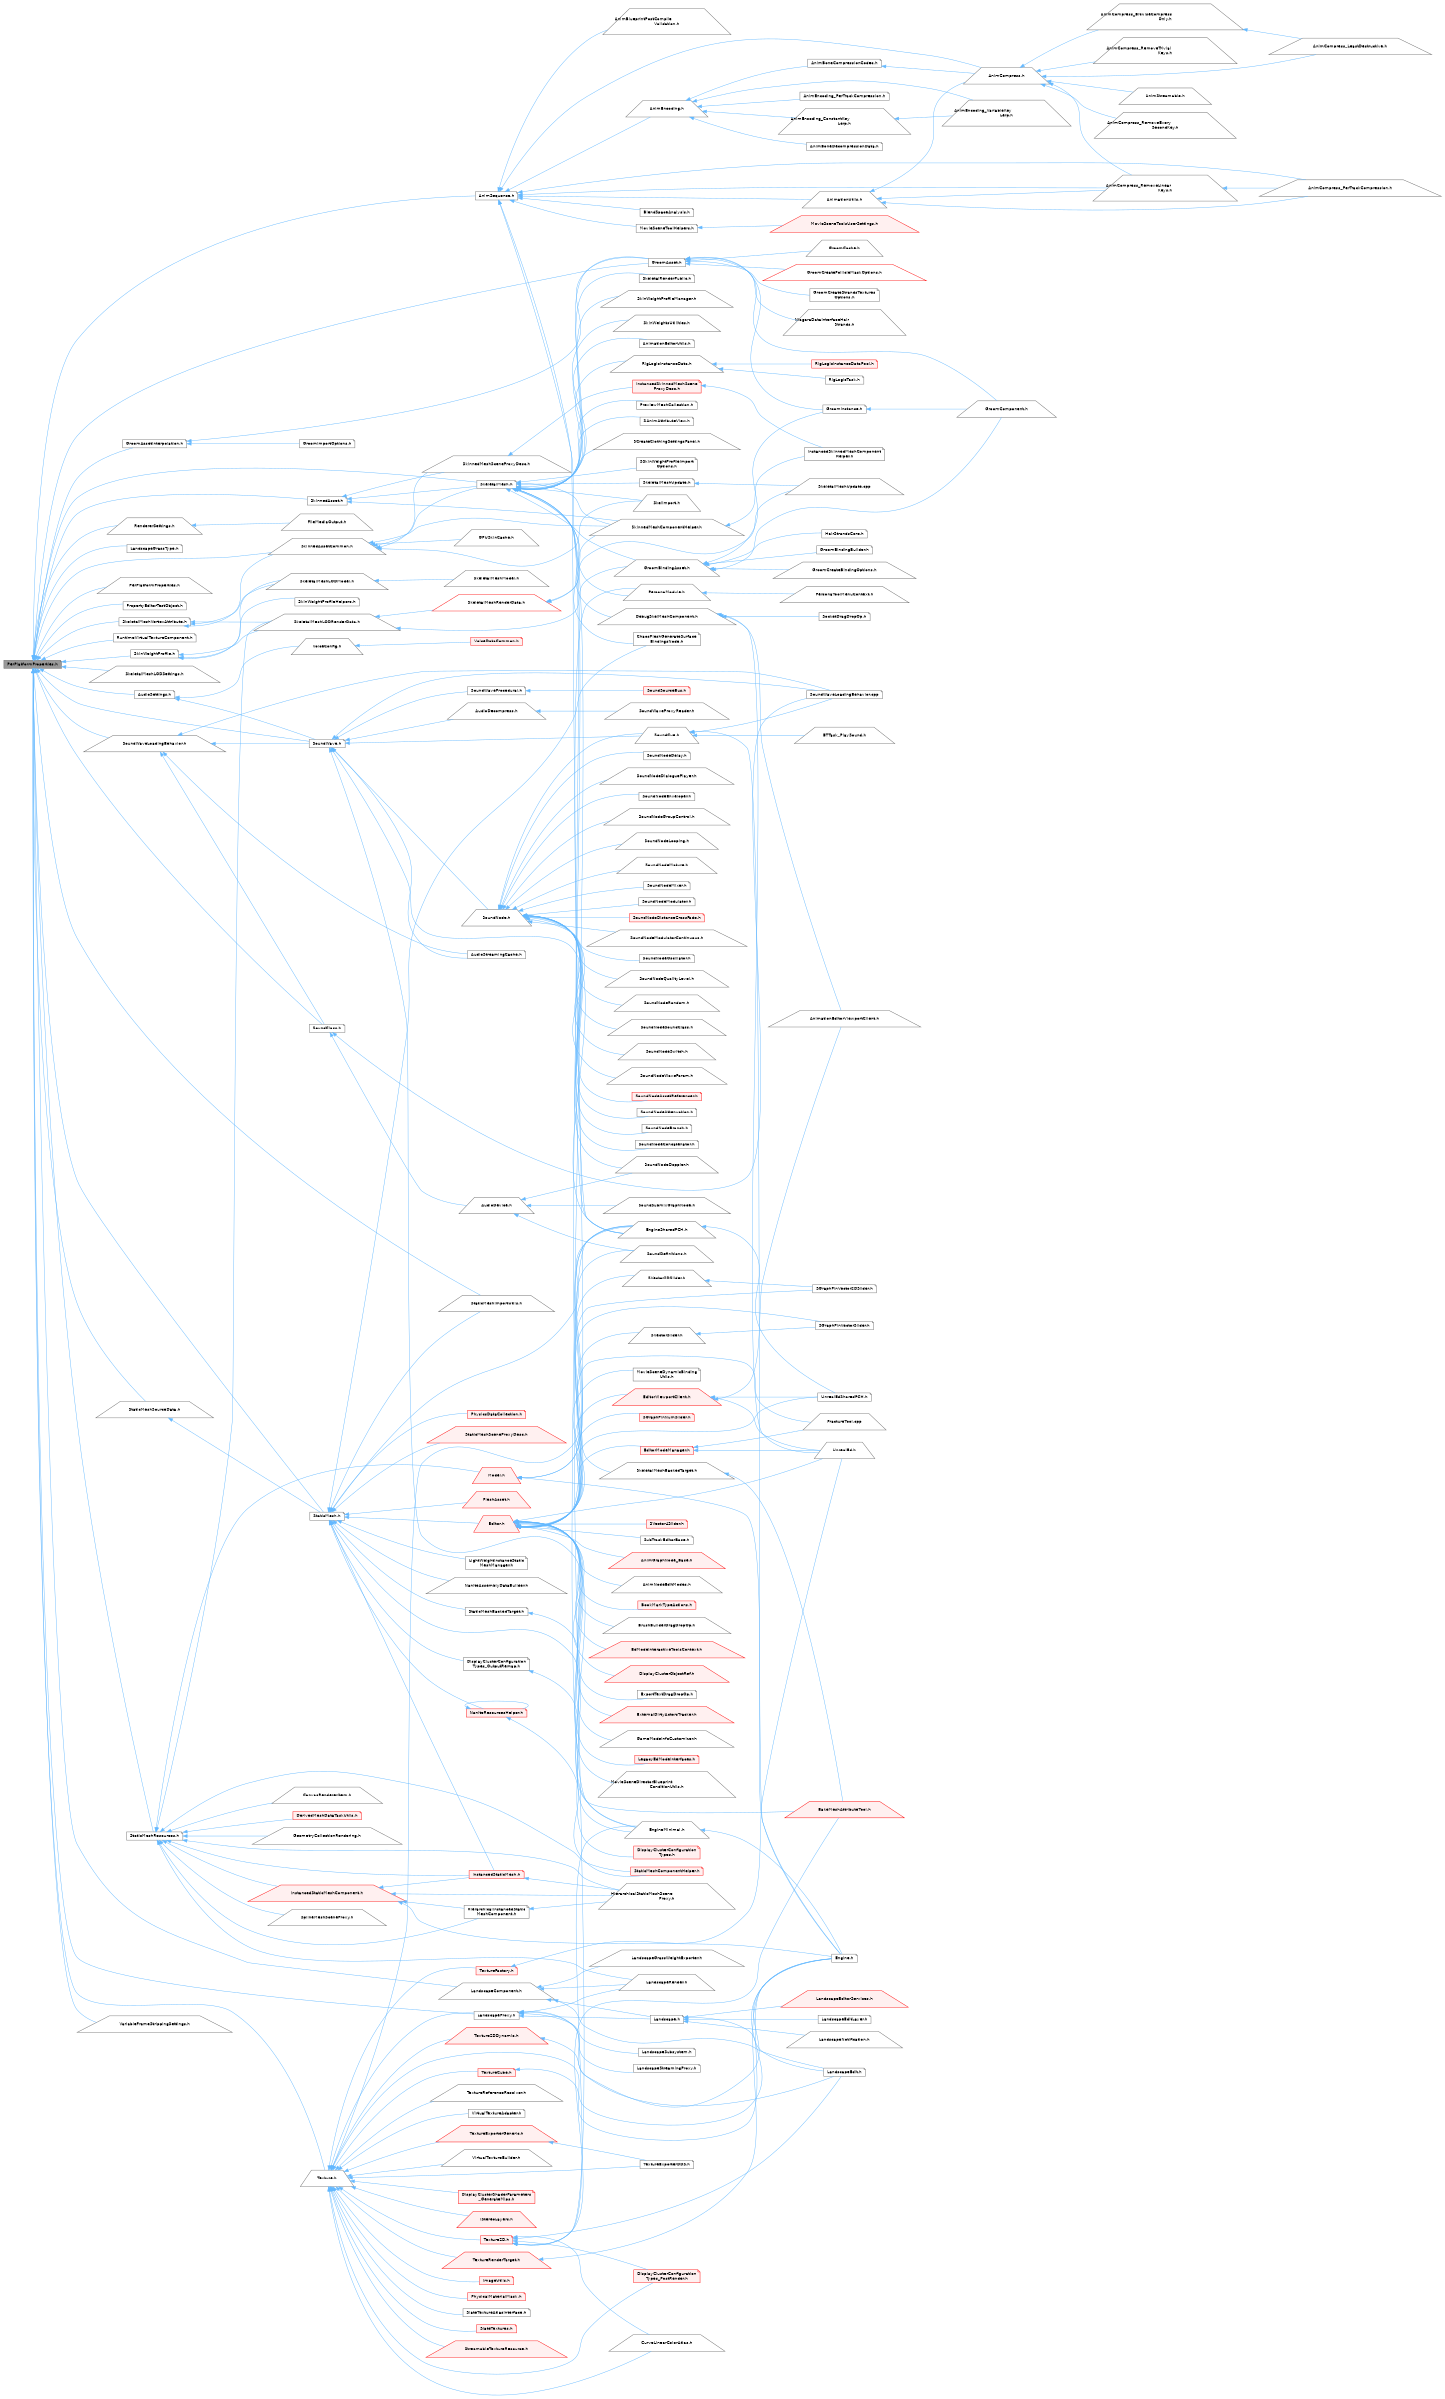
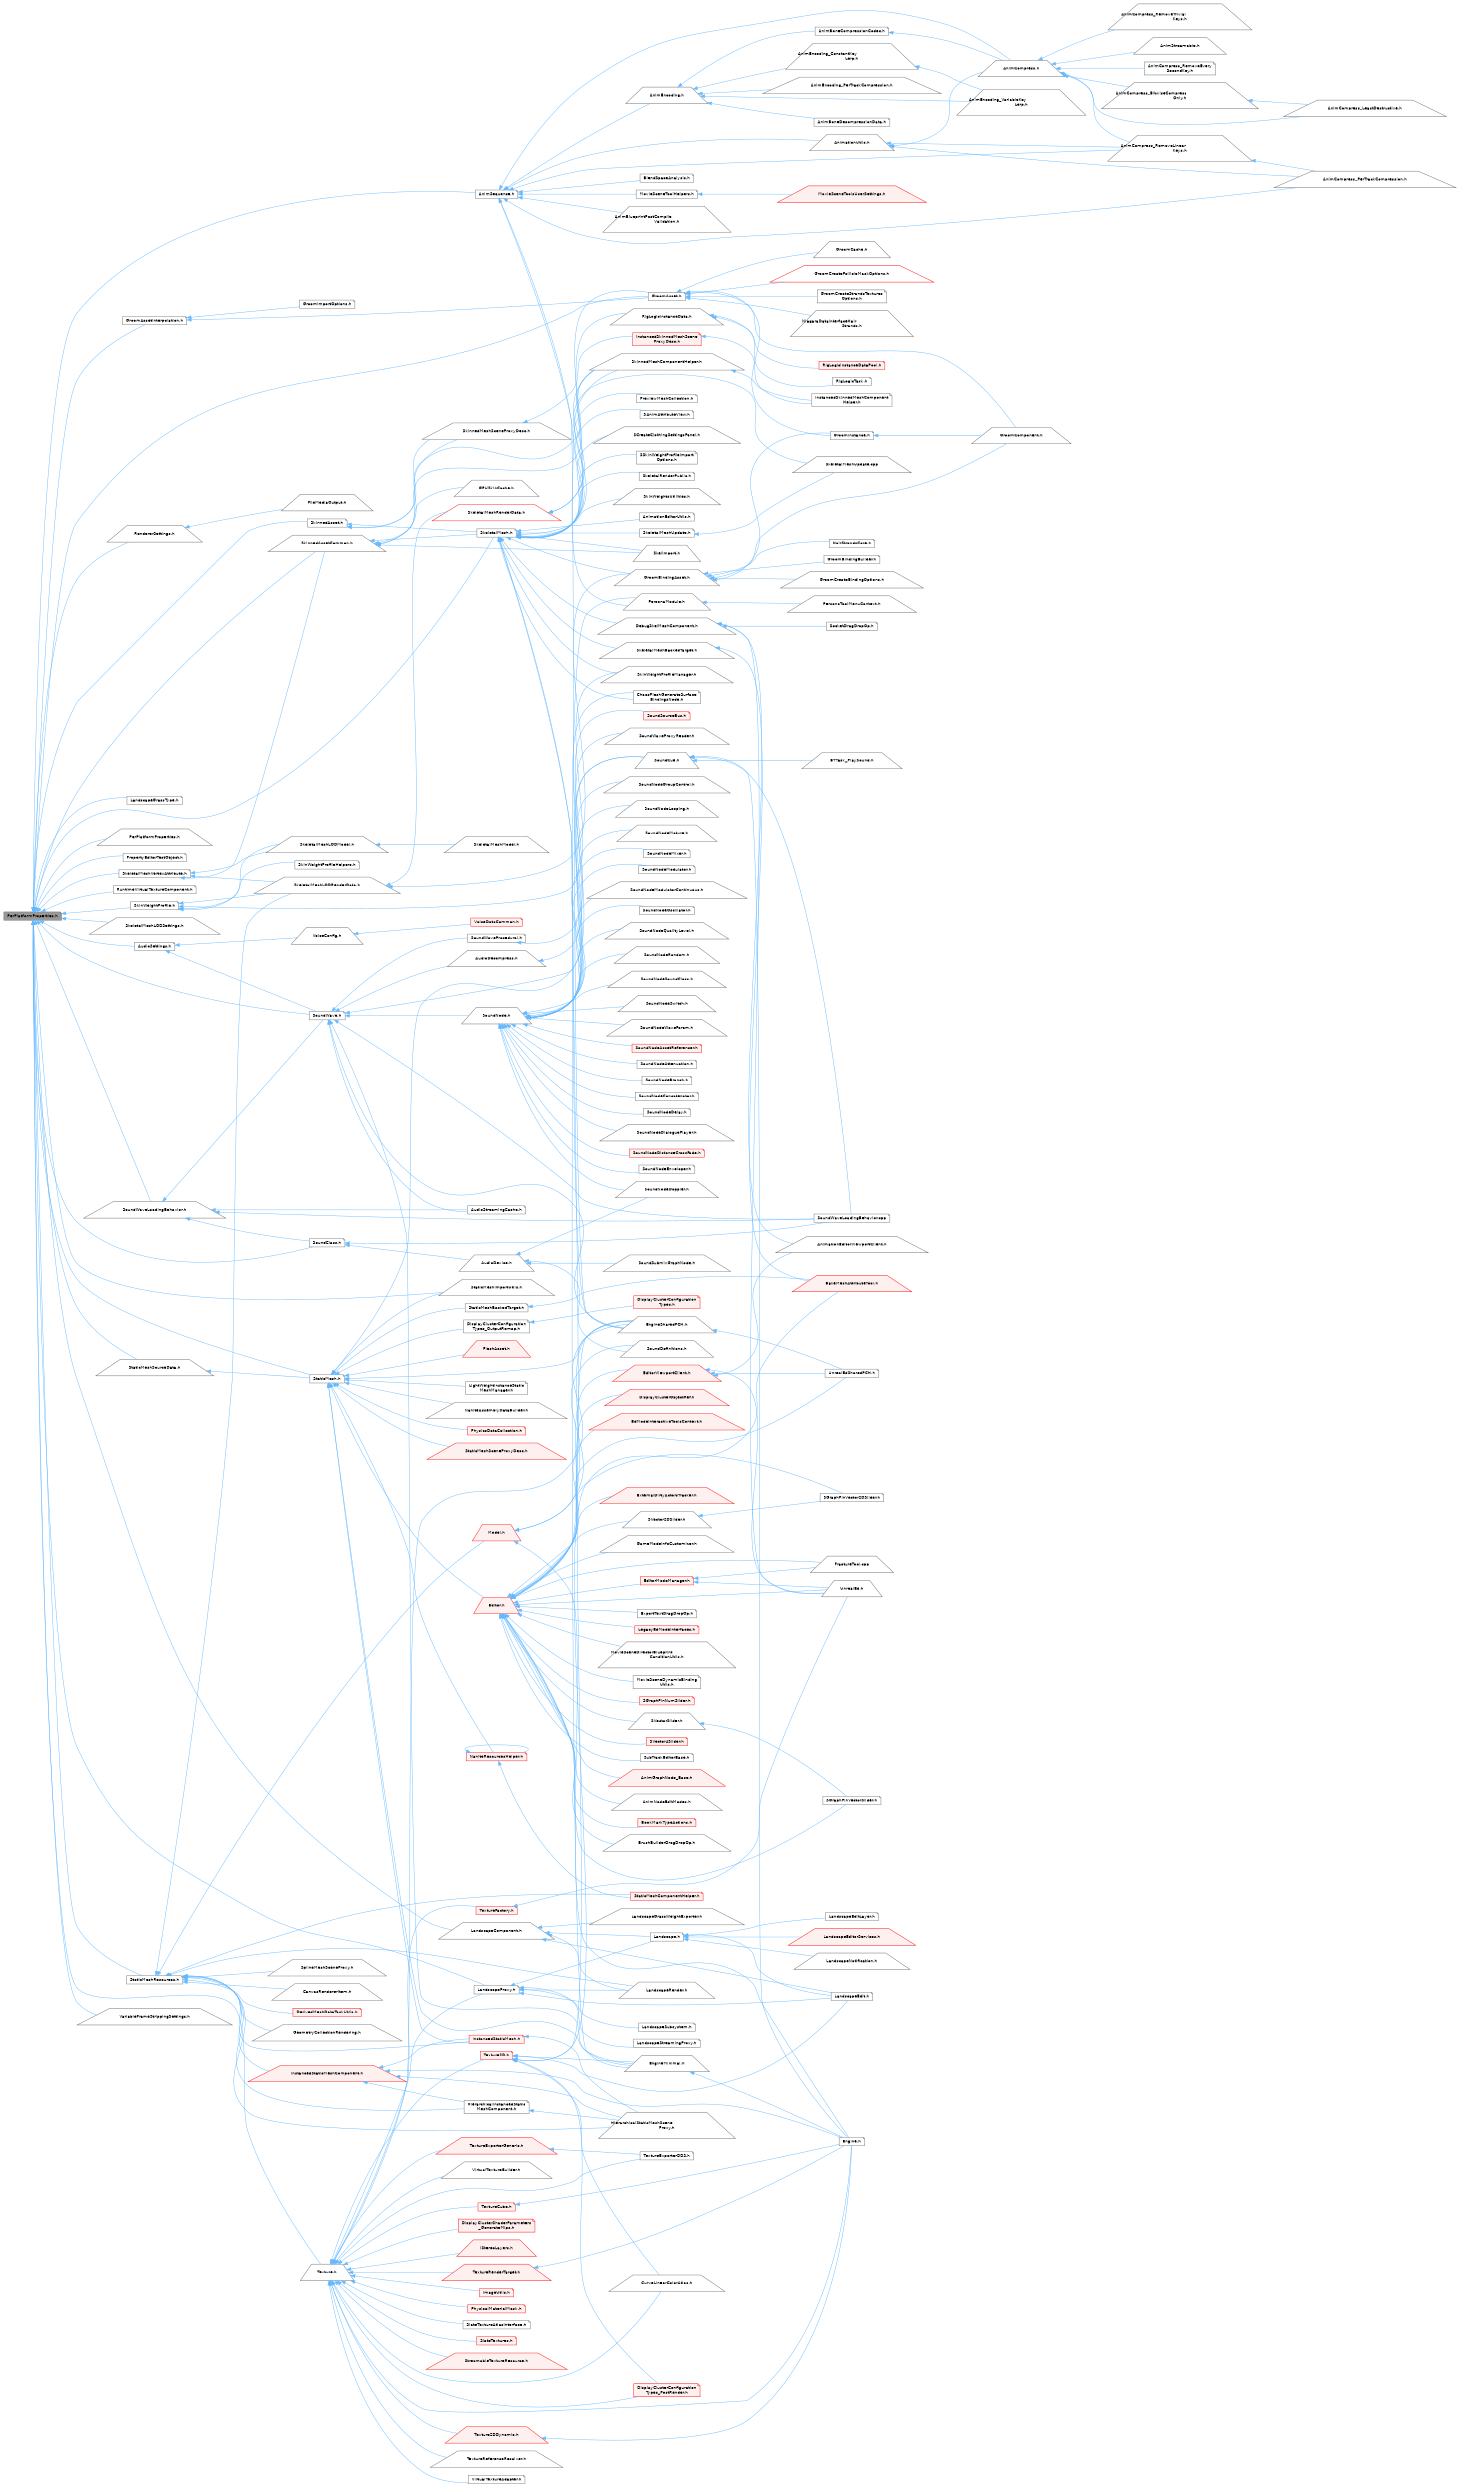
(845, 96) -> (852, 85)
(1165, 125) -> (1180, 68)
none -> (499, 903)
